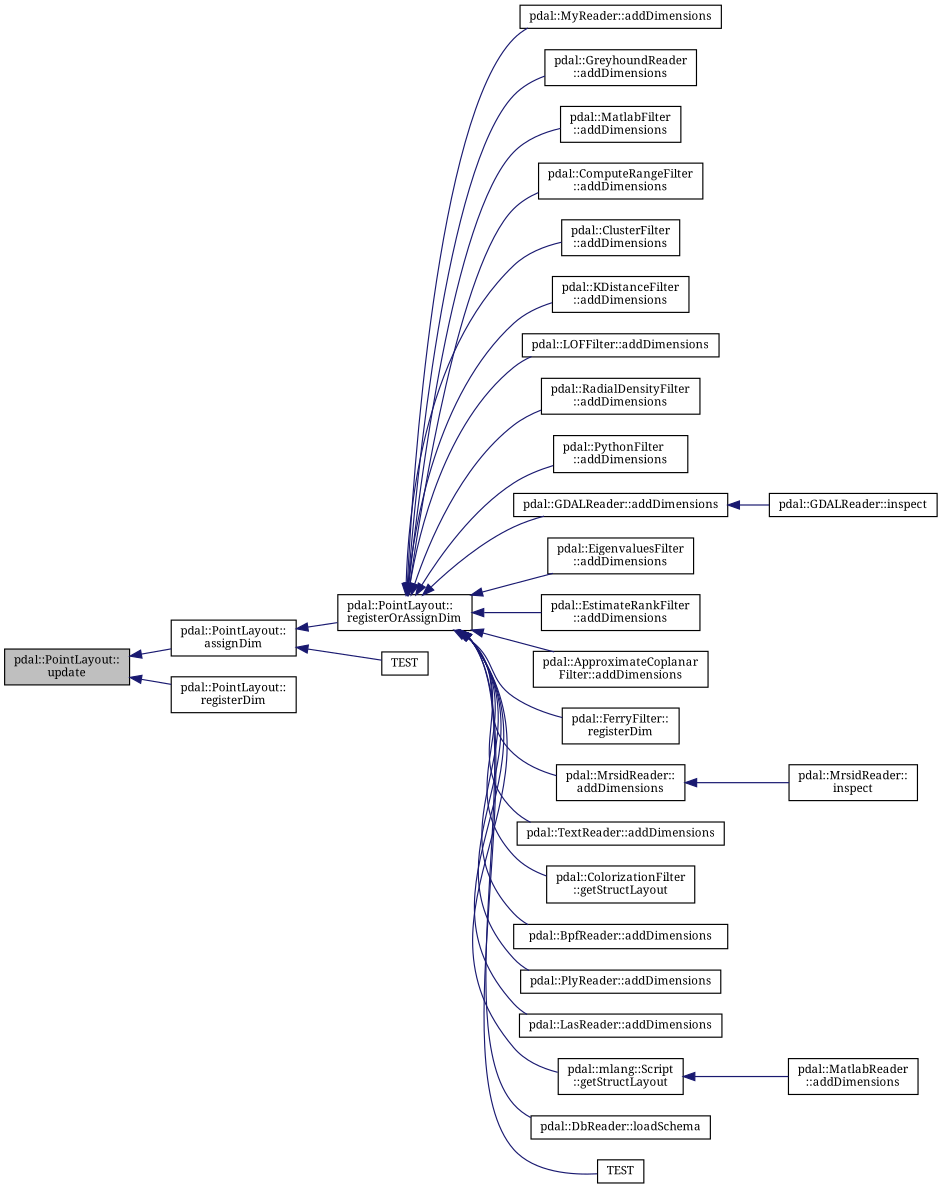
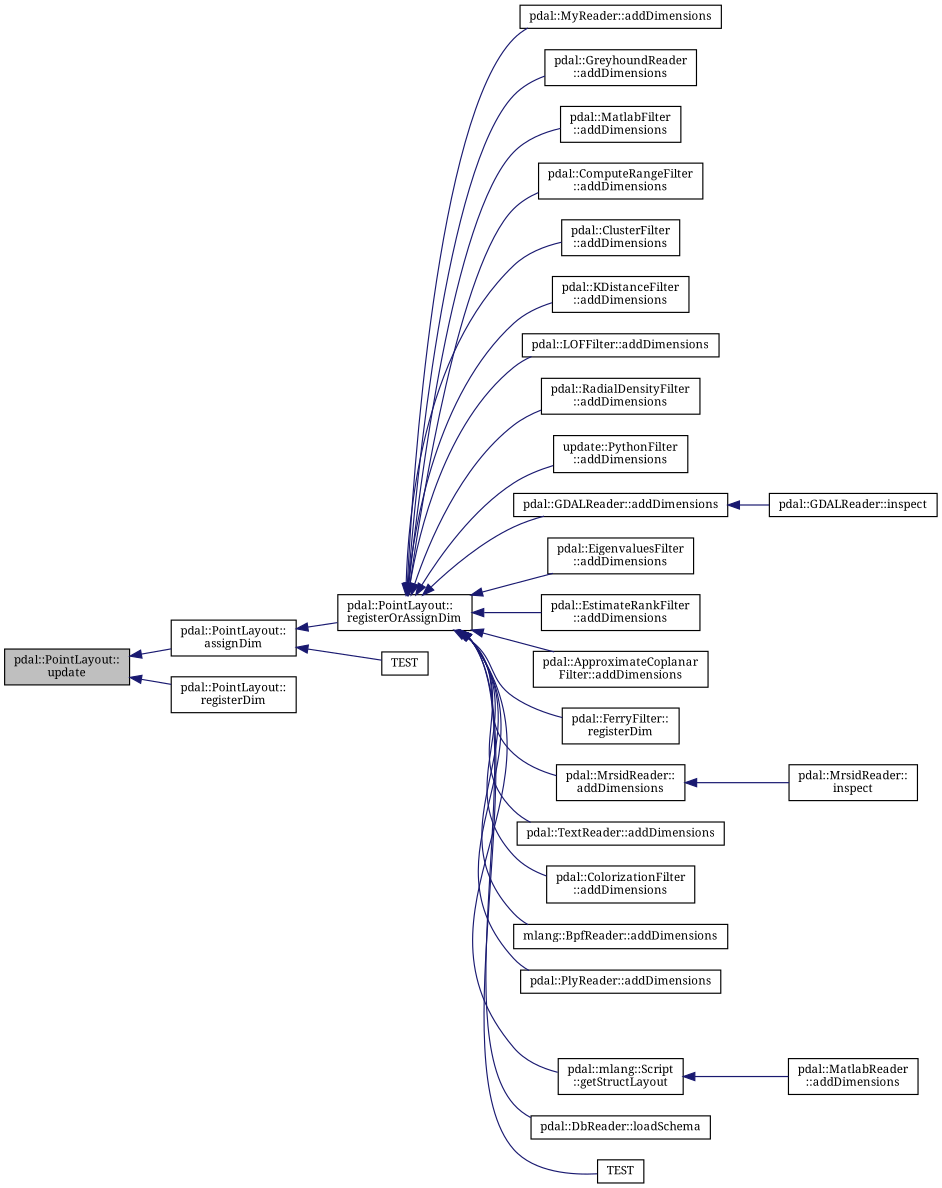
(621, 454) -> (621, 454)
(621, 884) -> (621, 884)
(621, 937) -> (621, 937)
(621, 1026) -> none
